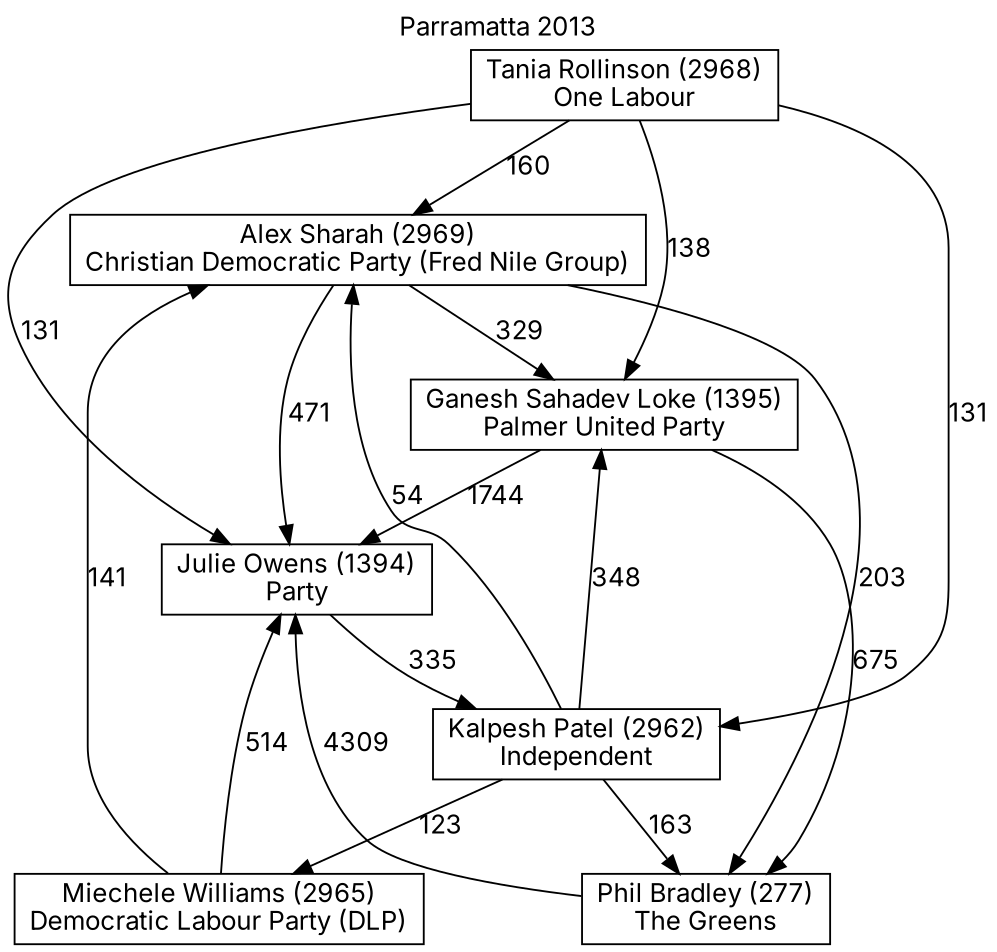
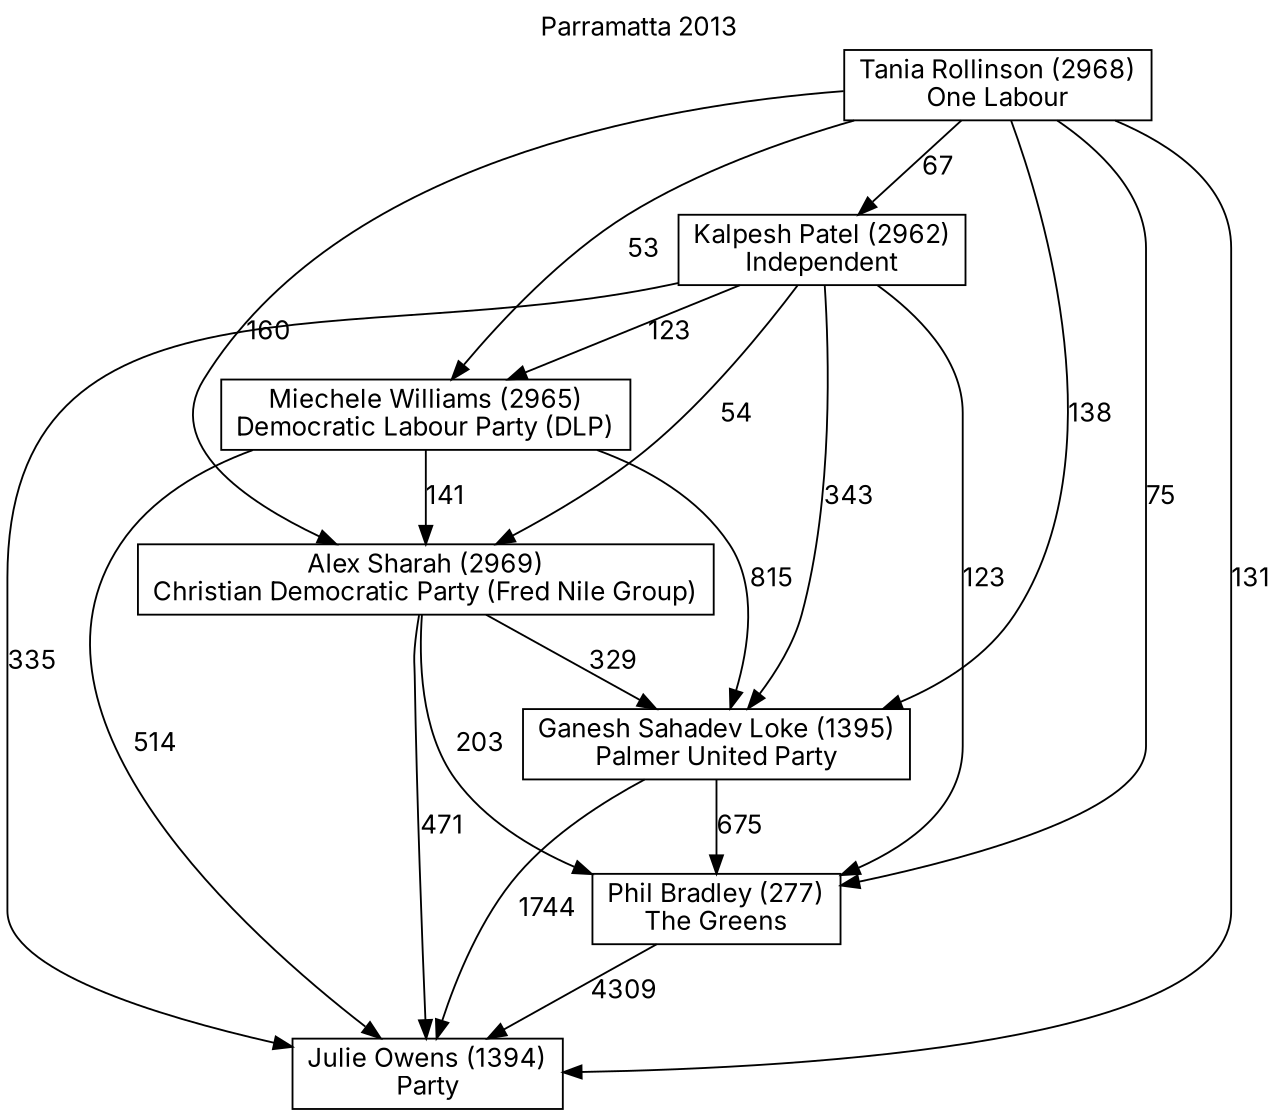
none -> (638, 209)
(969, 415) -> (939, 168)
none -> (725, 539)
(617, 579) -> (850, 497)
none -> (1146, 582)
(390, 664) -> (21, 491)
(672, 827) -> (985, 579)
